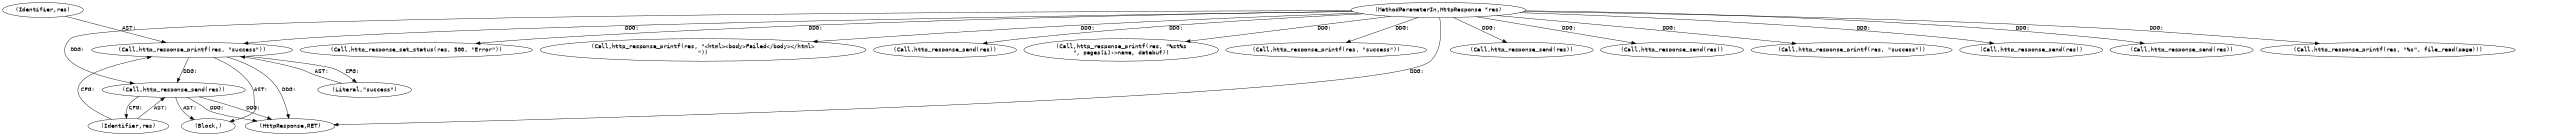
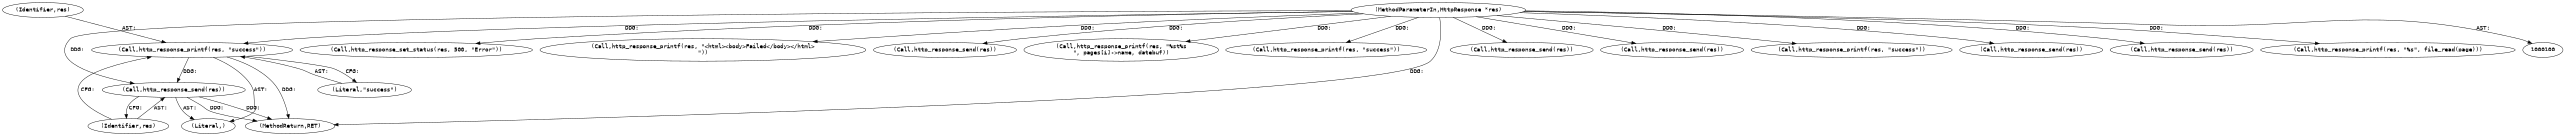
none -> (2543, 50)
(208, 126) -> (208, 126)
(290, 126) -> (290, 126)
